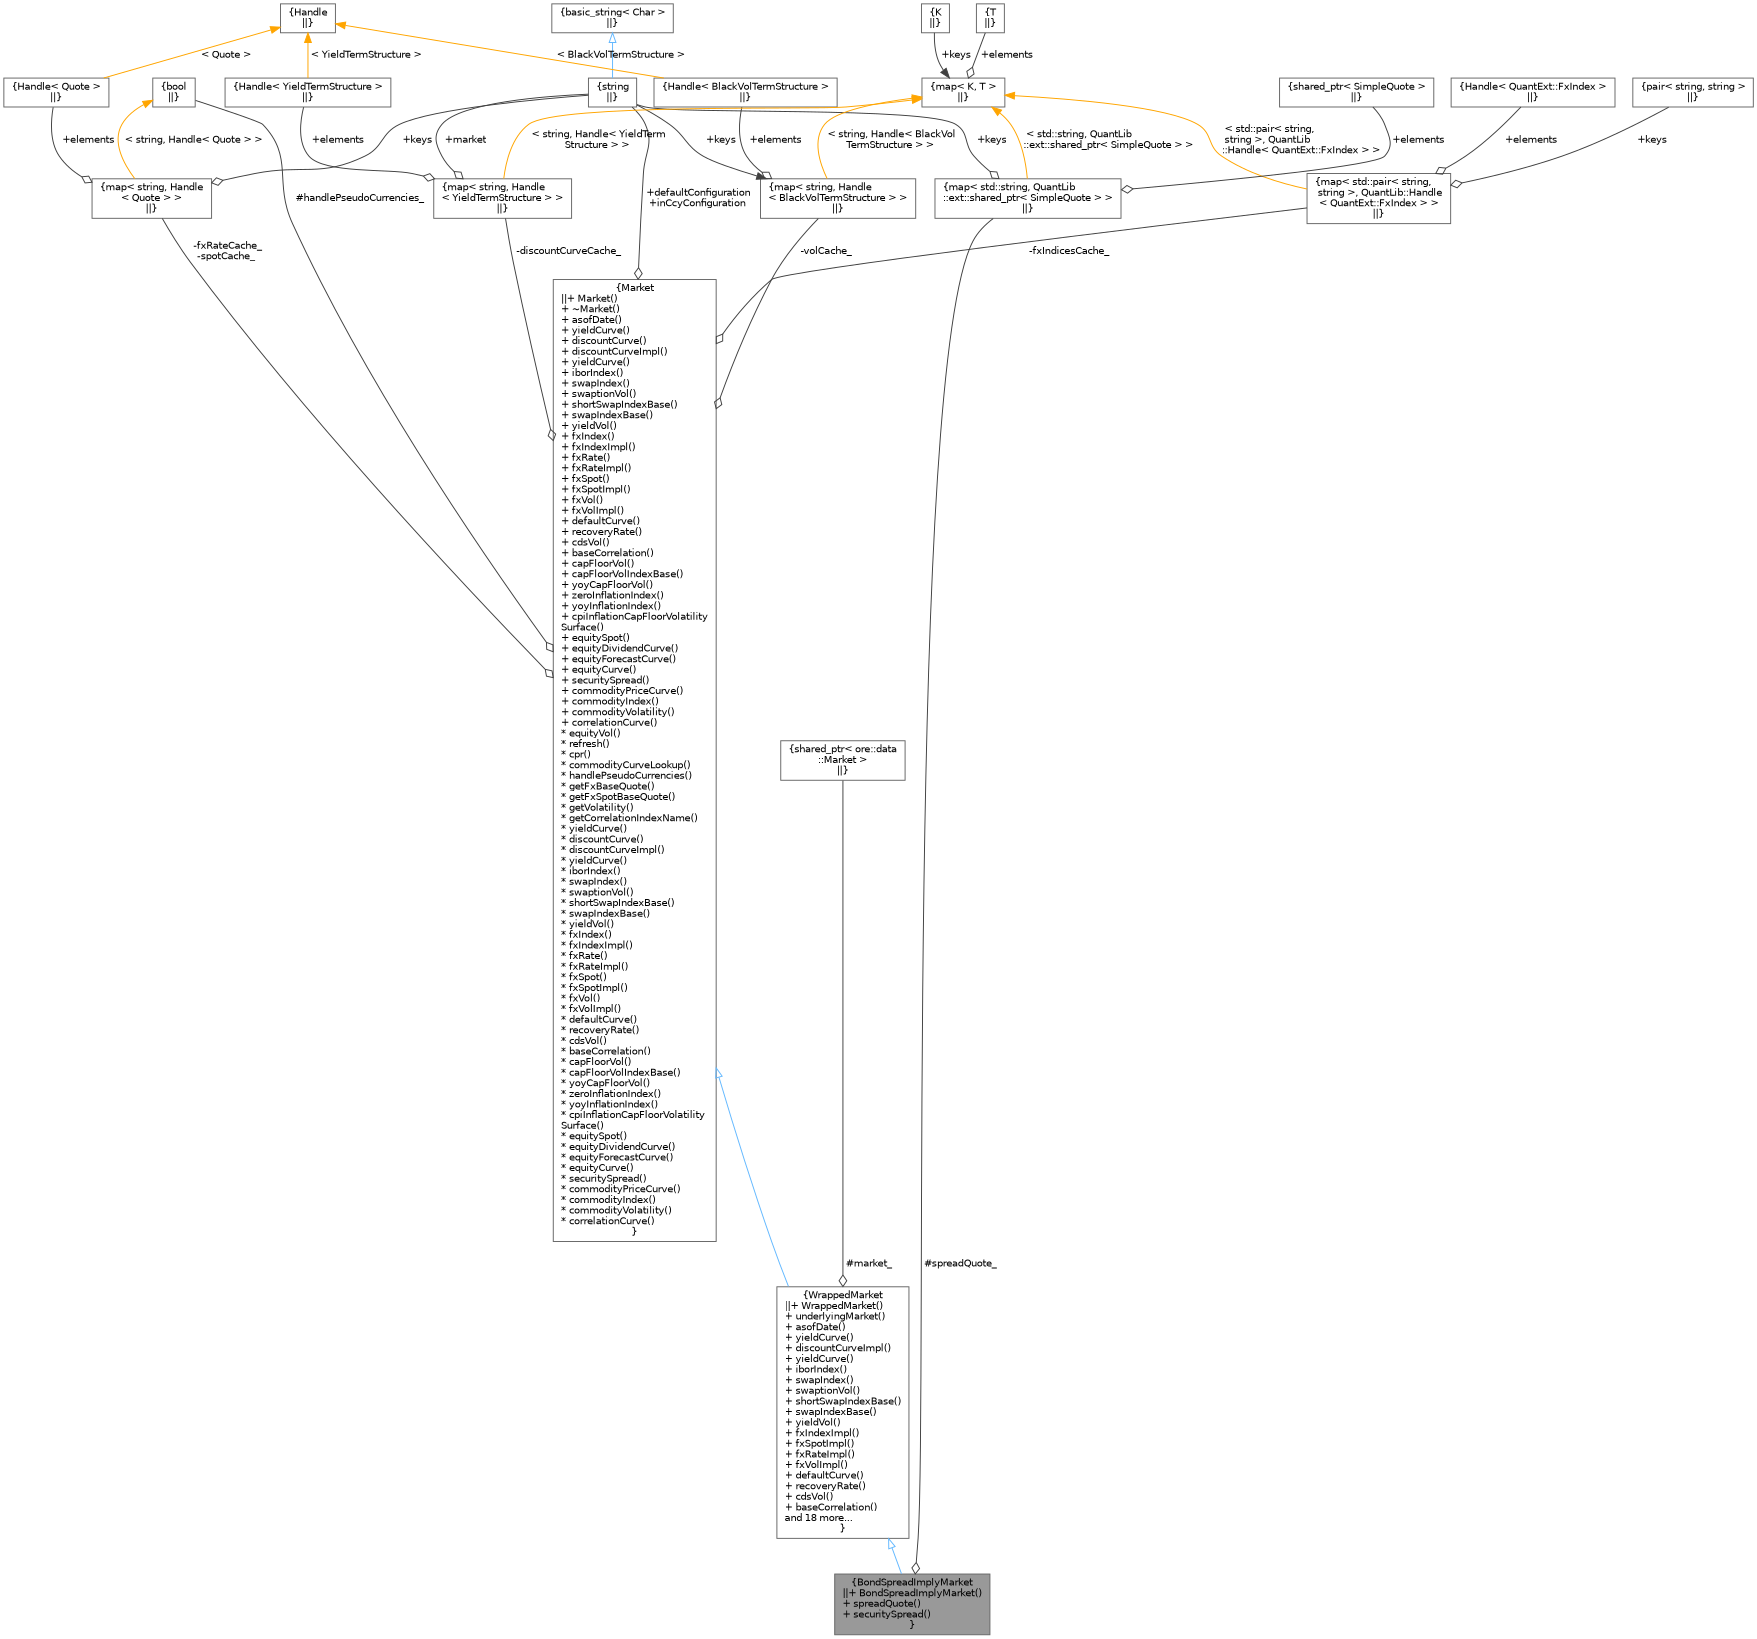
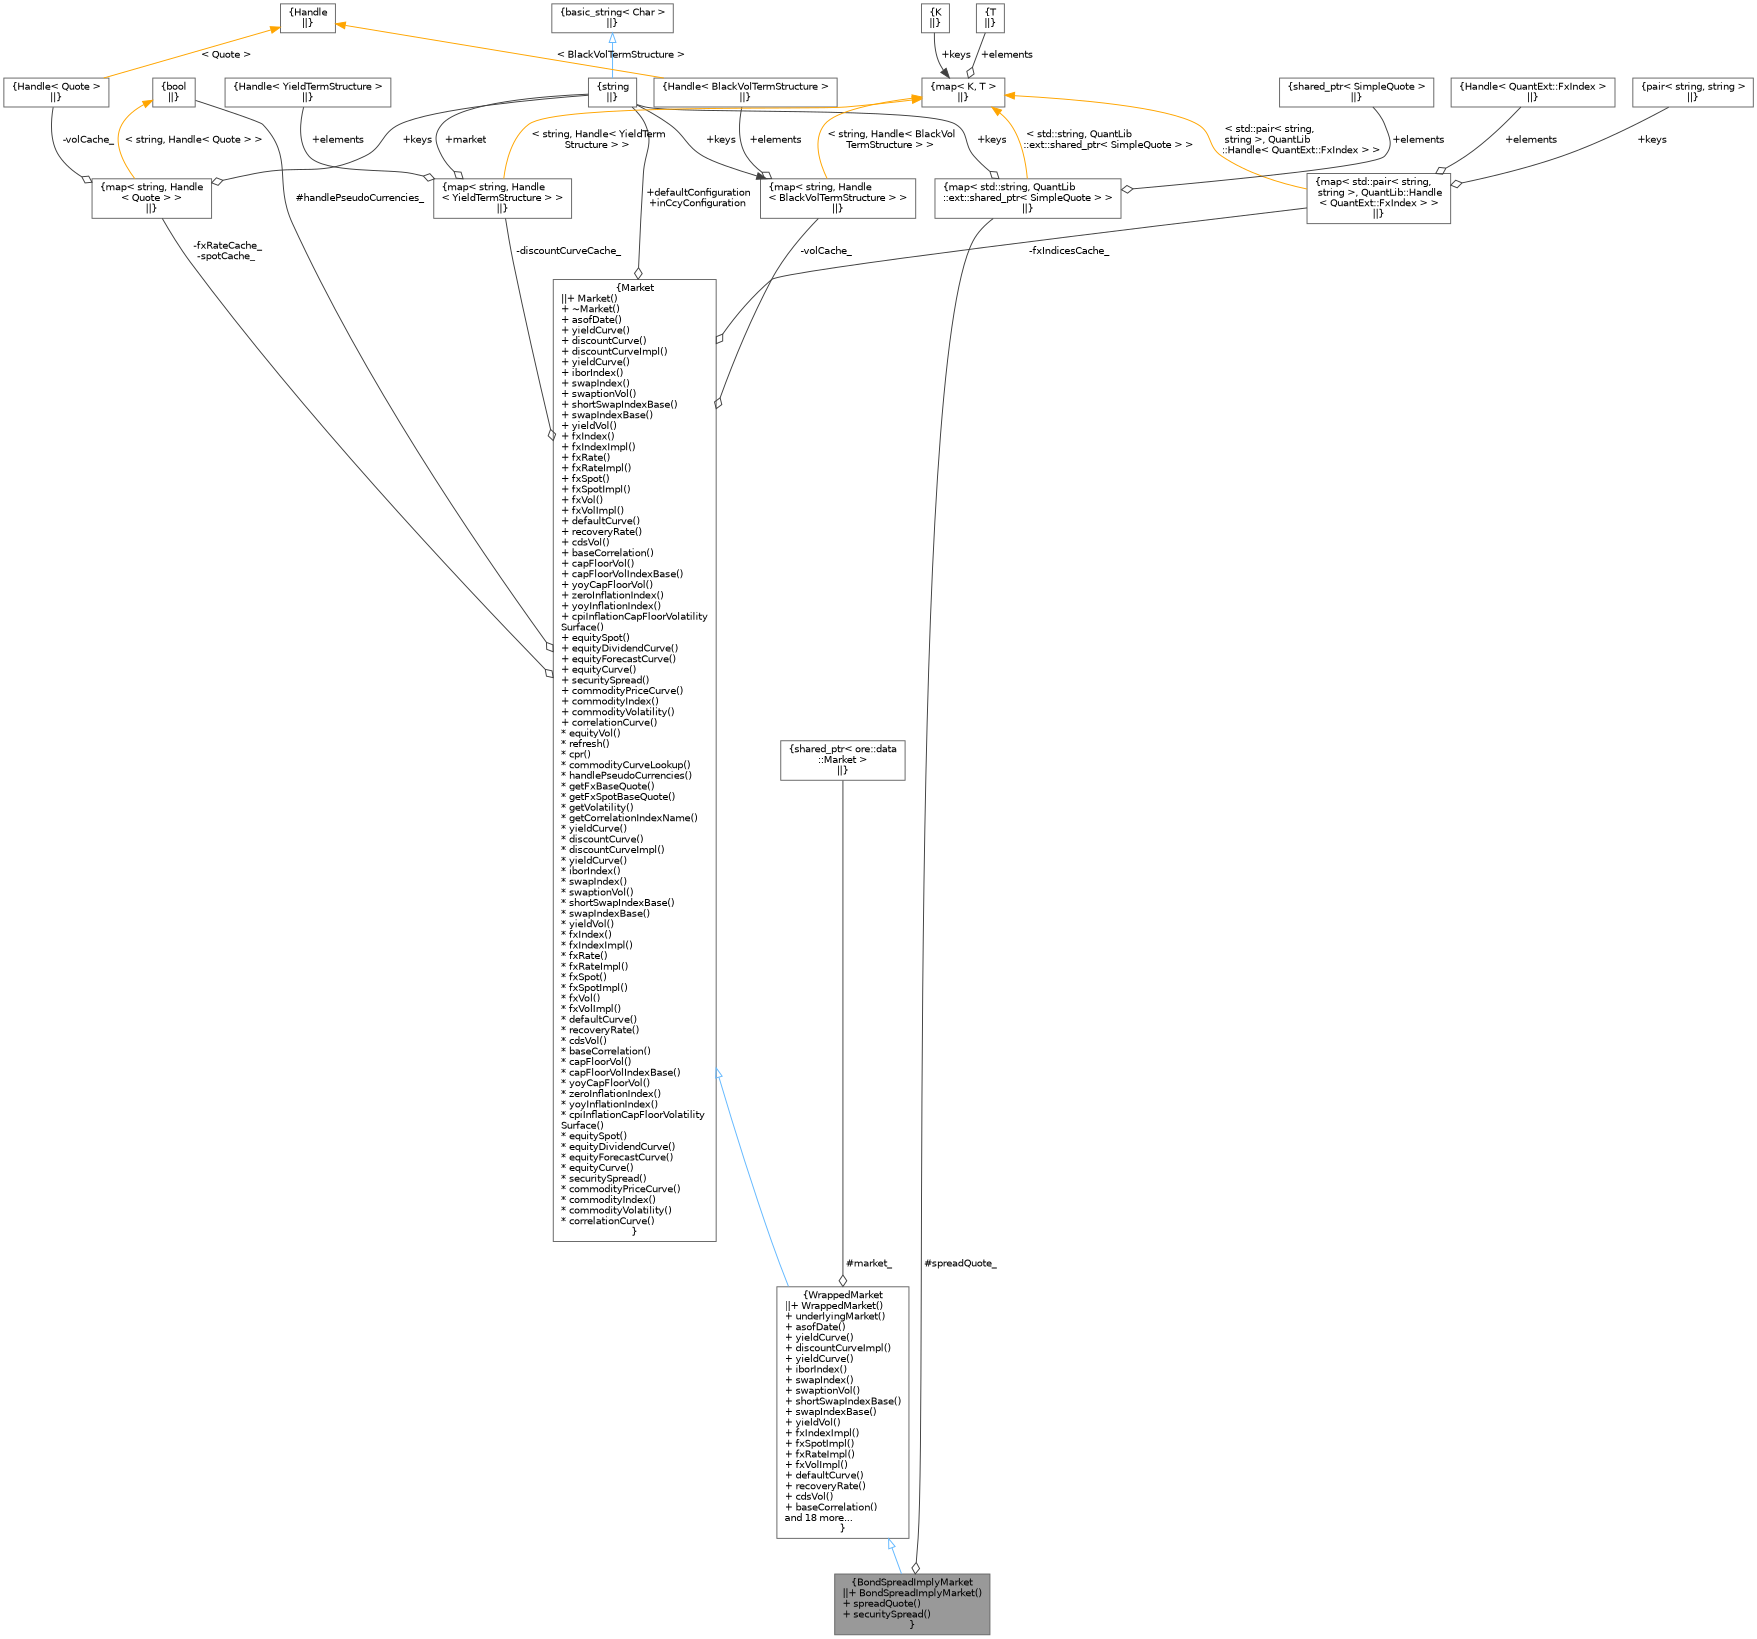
(308, 60) -> none
(87, 140) -> (87, 140)
